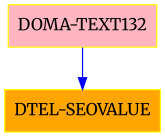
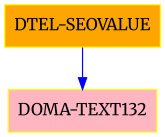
(83, 63) -> (83, 63)
